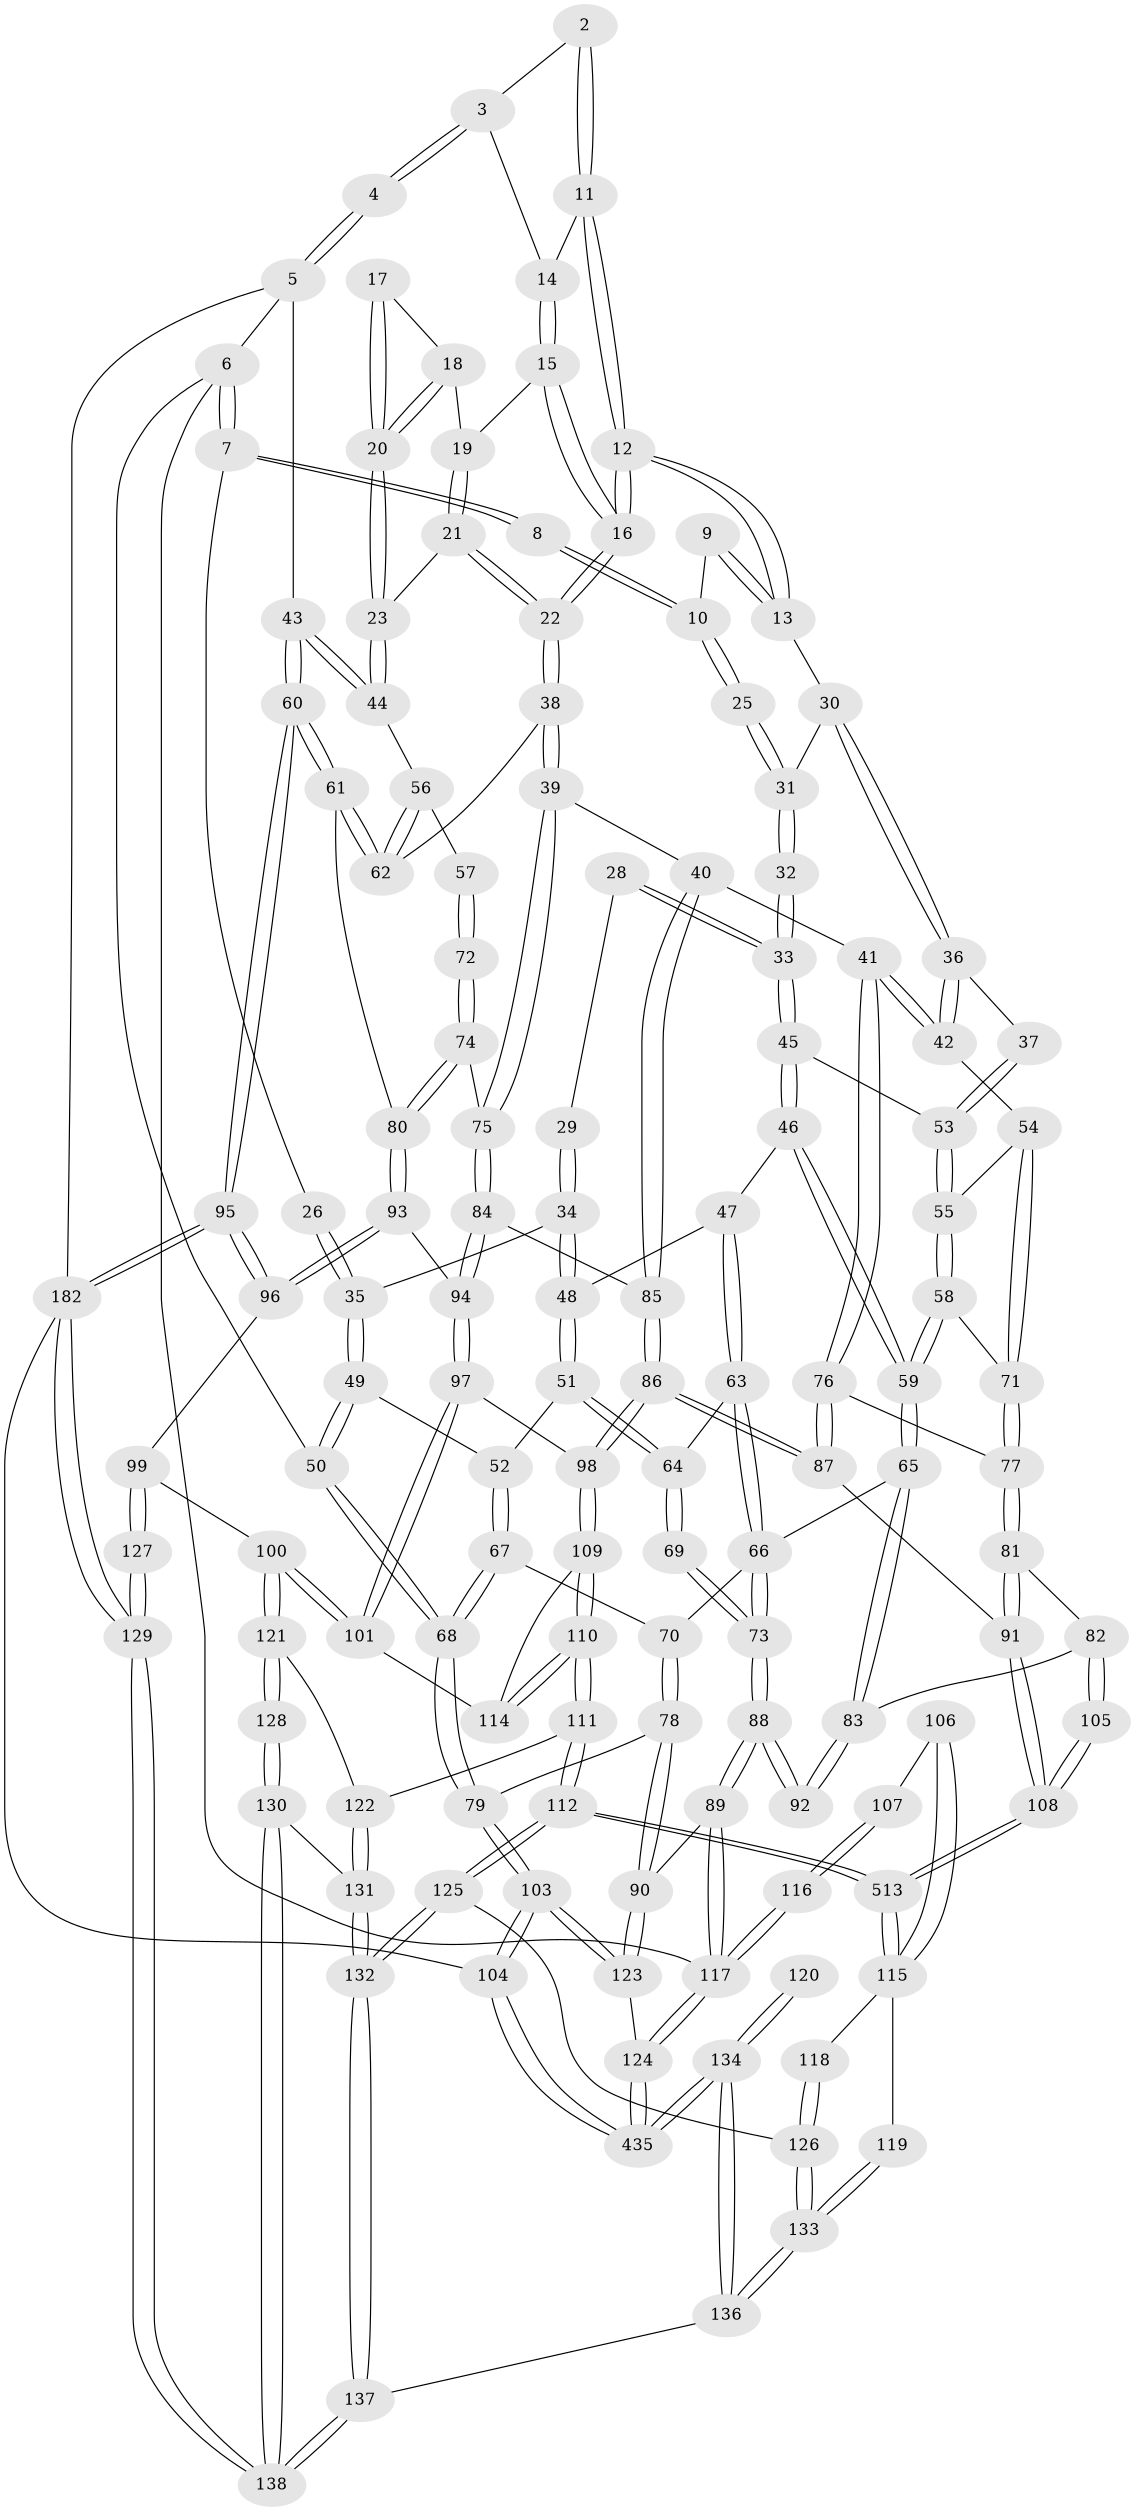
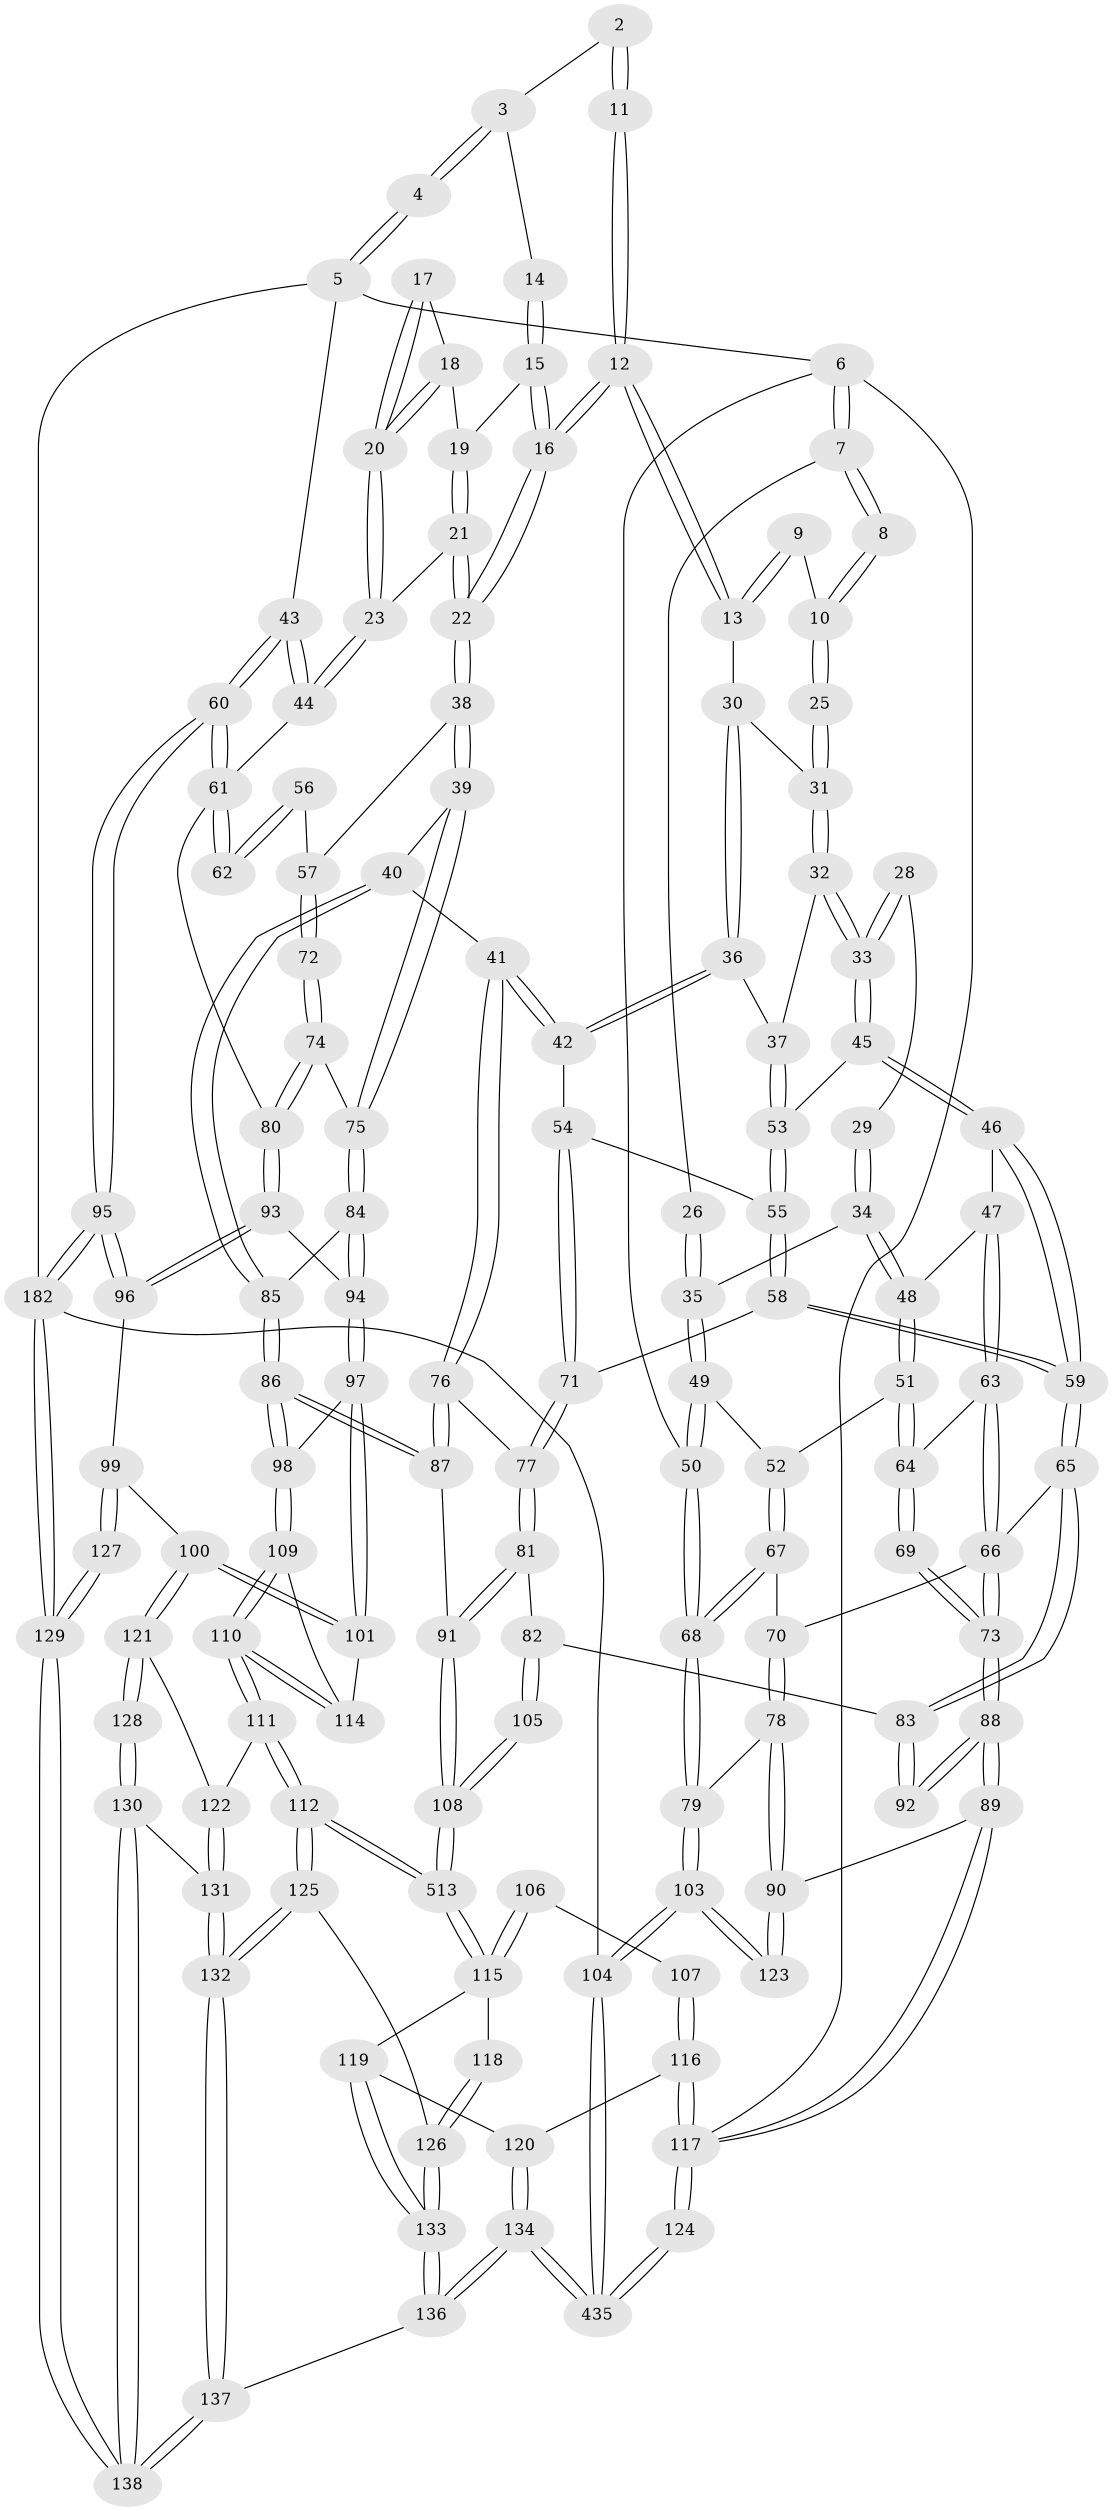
(566, 238) -> none
(400, 747) -> (262, 747)
(477, 797) -> (385, 789)
none -> (799, 959)
(633, 2019) -> none
none -> (437, 2103)
none -> (598, 2106)
